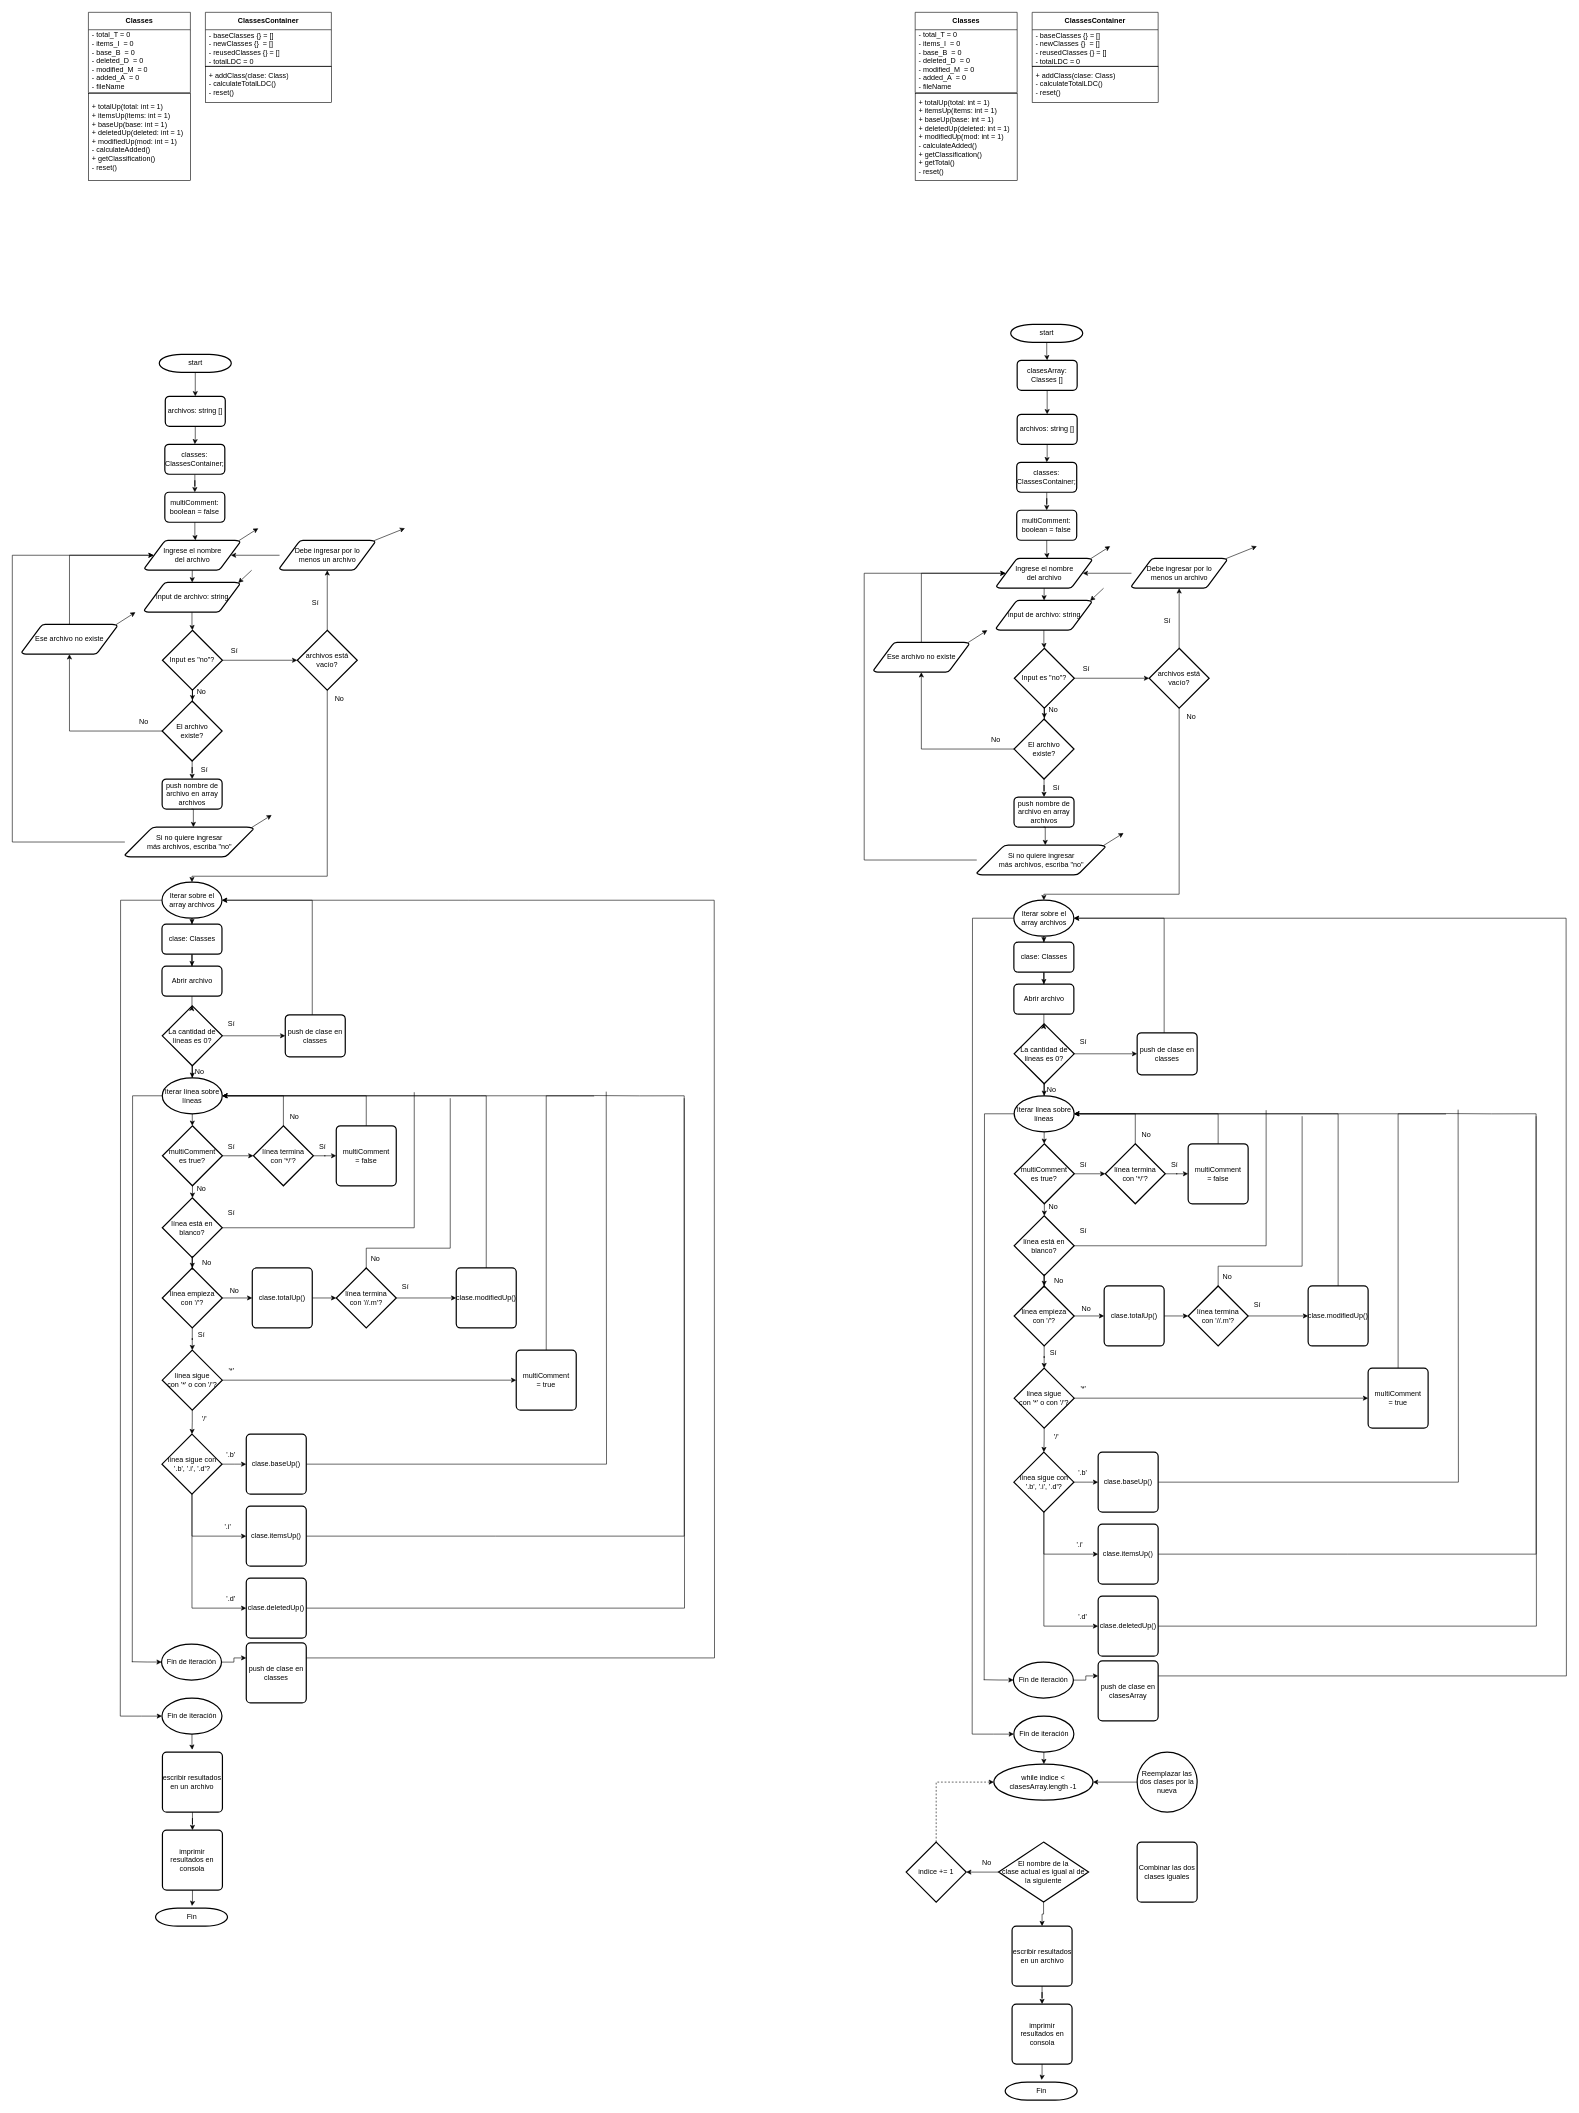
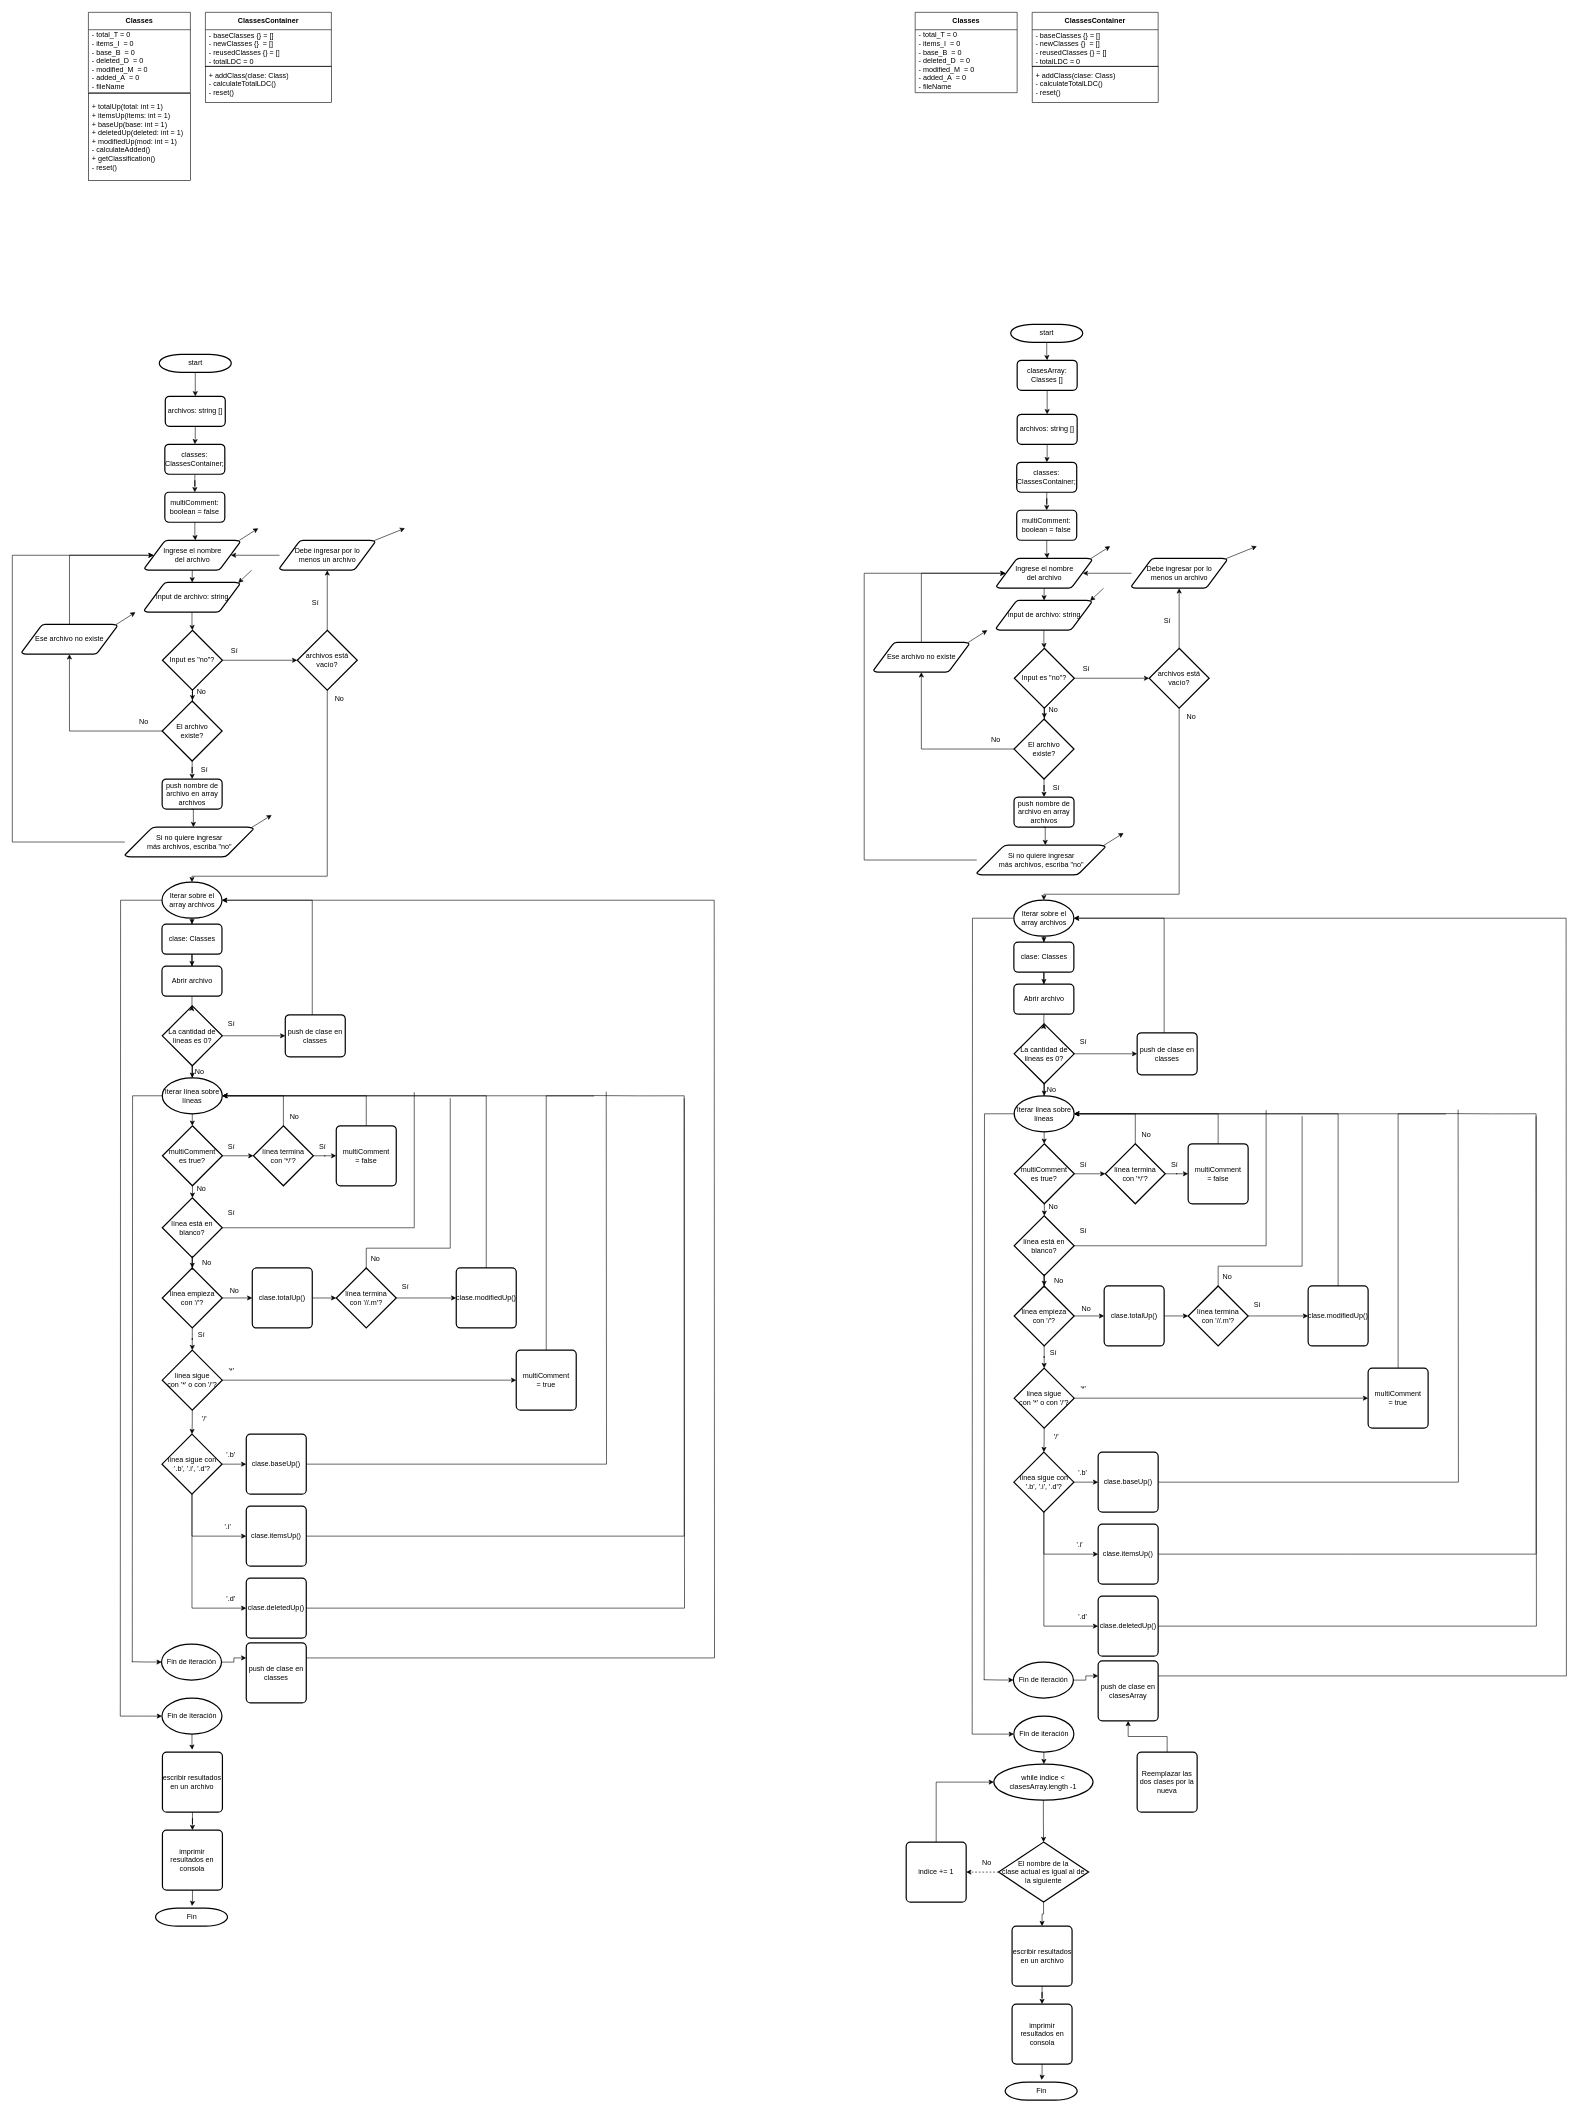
(966, 137) -> none
(1098, 1782) -> (1143, 1737)
(1167, 1782) -> (1167, 1782)
none -> (1044, 1819)
(936, 1841) -> (936, 1841)
(936, 1872) -> (936, 1872)
(984, 1872) -> (984, 1872)
(1167, 1872) -> none
